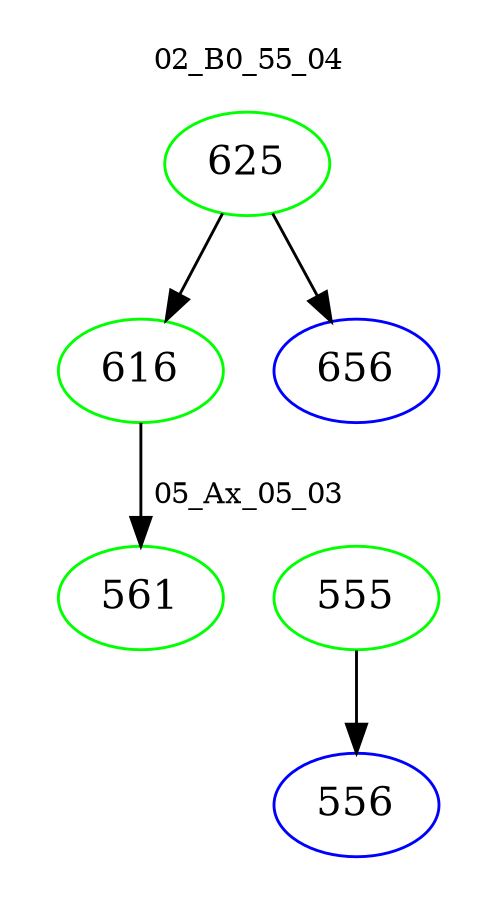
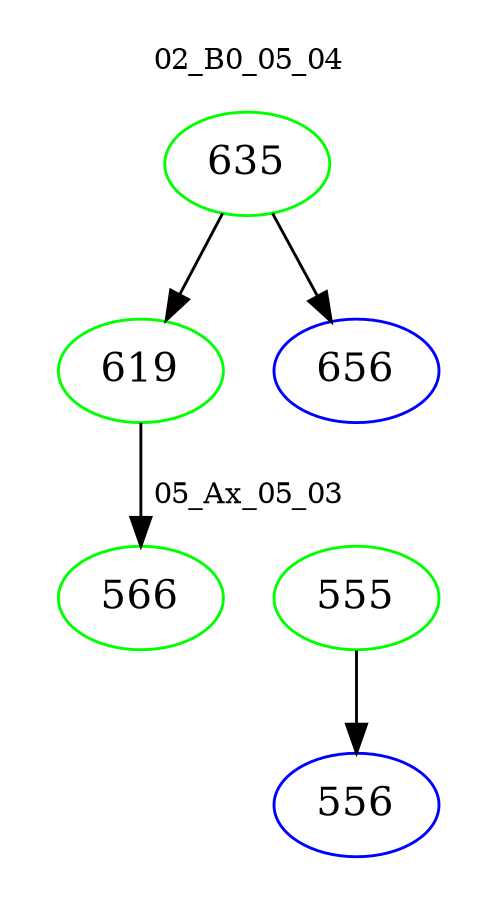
(249, 62) -> (249, 62)
(247, 164) -> (247, 164)
(141, 371) -> (141, 371)
(141, 598) -> (141, 598)
